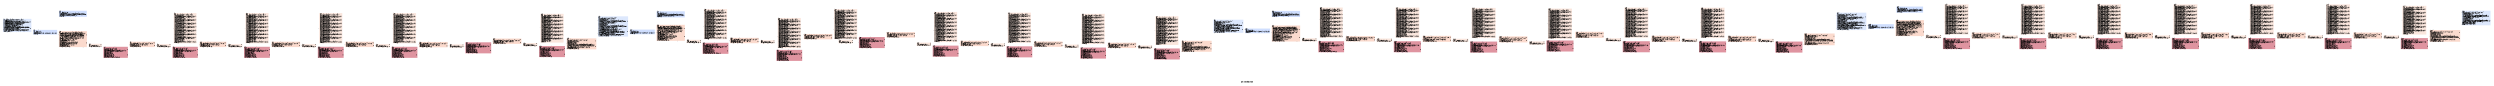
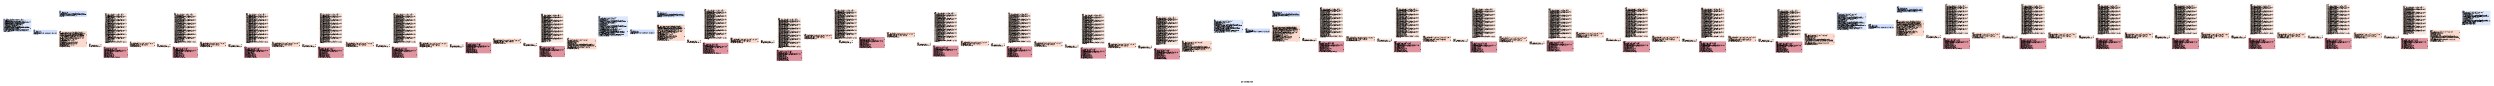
none -> (1789, 24)
none -> (116, 28)
